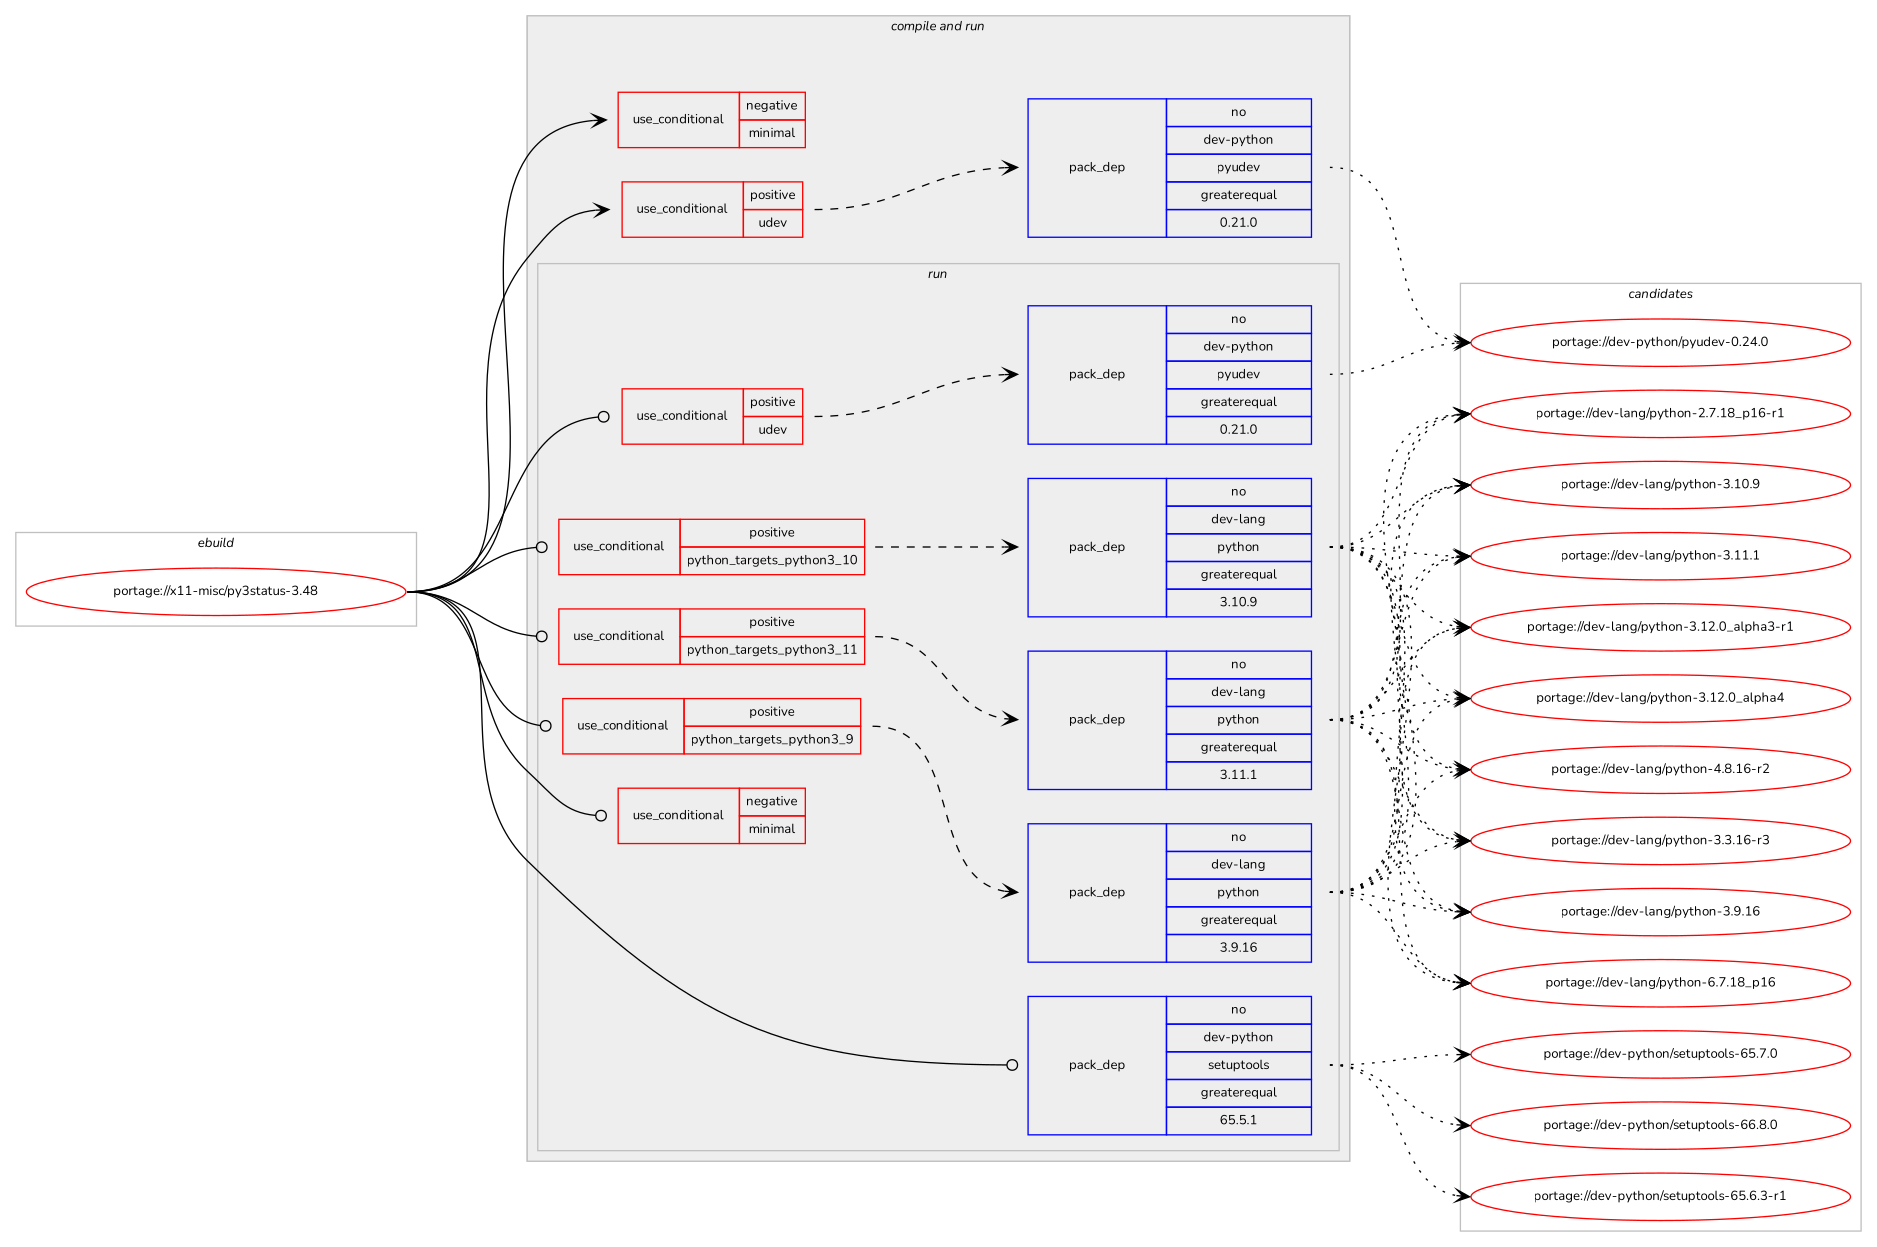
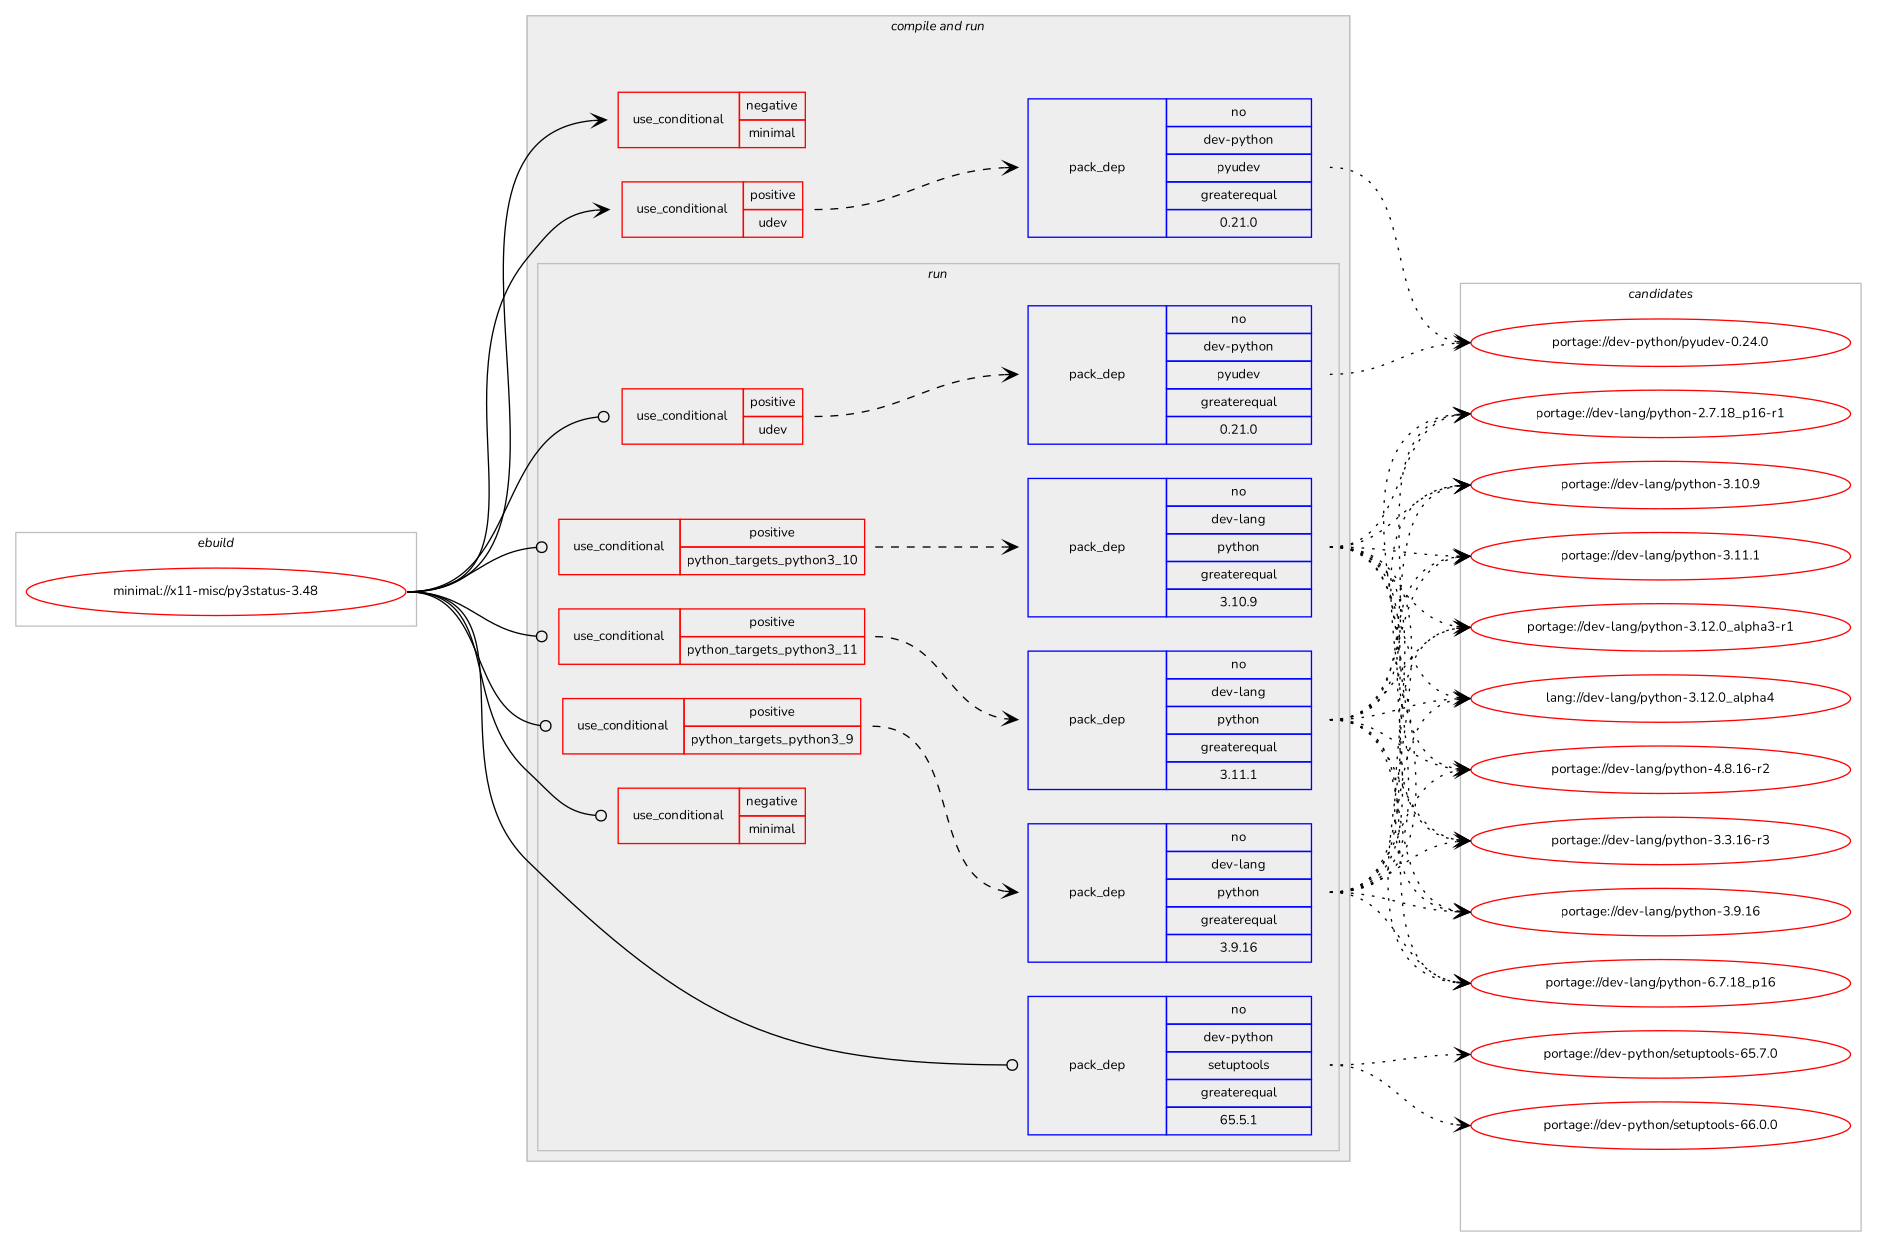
(216, 592) -> (216, 592)
(1661, 699) -> (1661, 699)
(1661, 1126) -> (1661, 1126)
(1661, 1197) -> none
